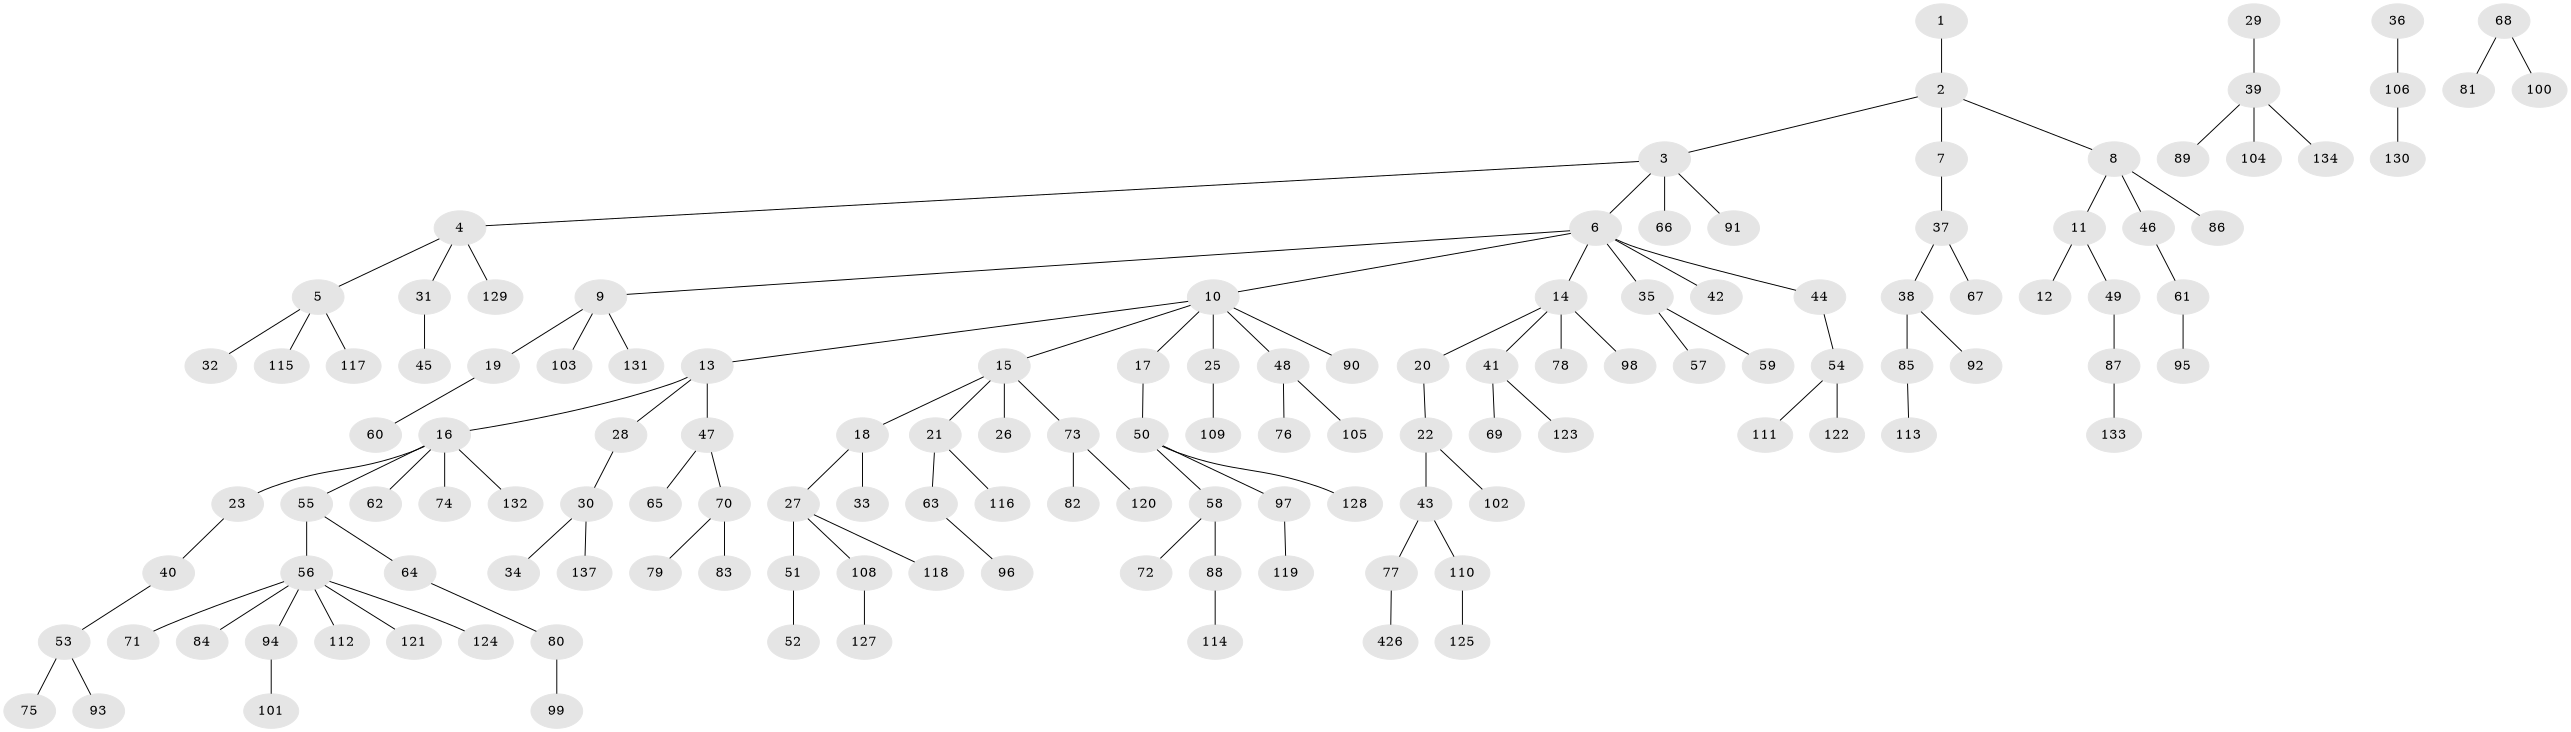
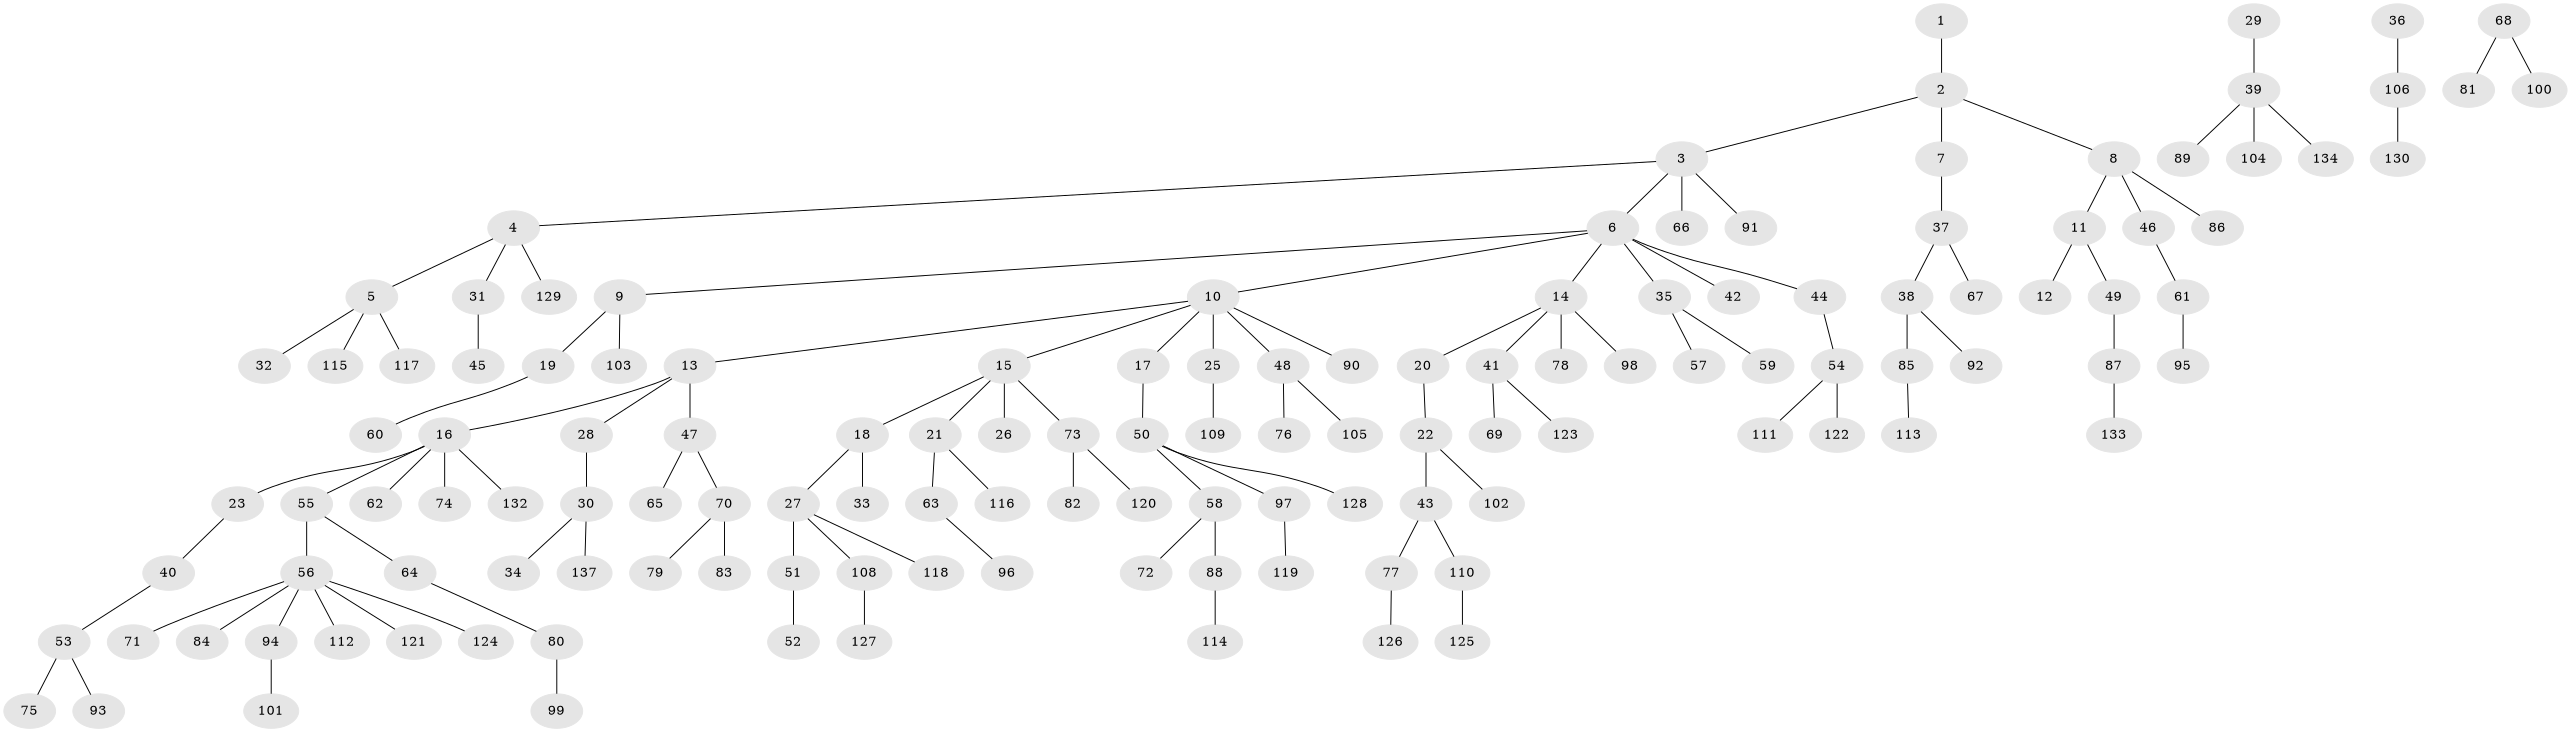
(636, 366) -> none
(1391, 642) -> (1391, 642)
